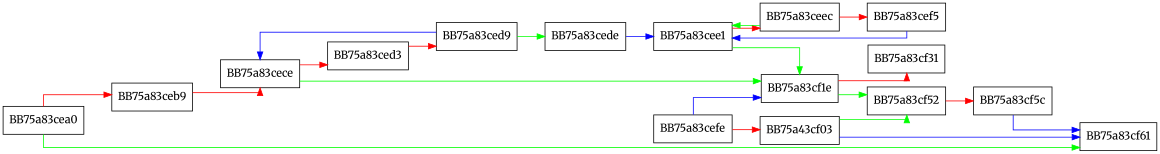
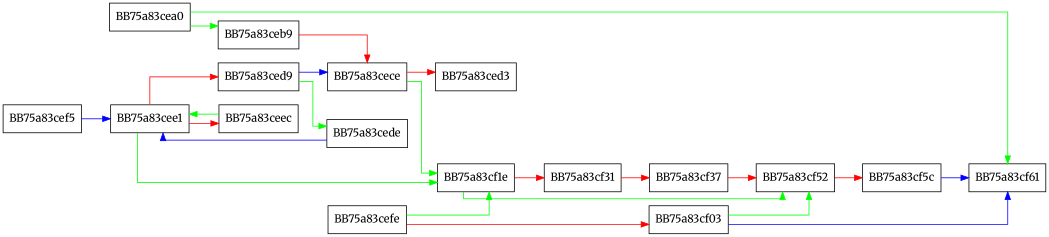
(849, 17) -> none
(418, 46) -> (166, 77)
(68, 95) -> (200, 26)
(715, 98) -> (456, 215)
(800, 130) -> (689, 220)
none -> (689, 178)
